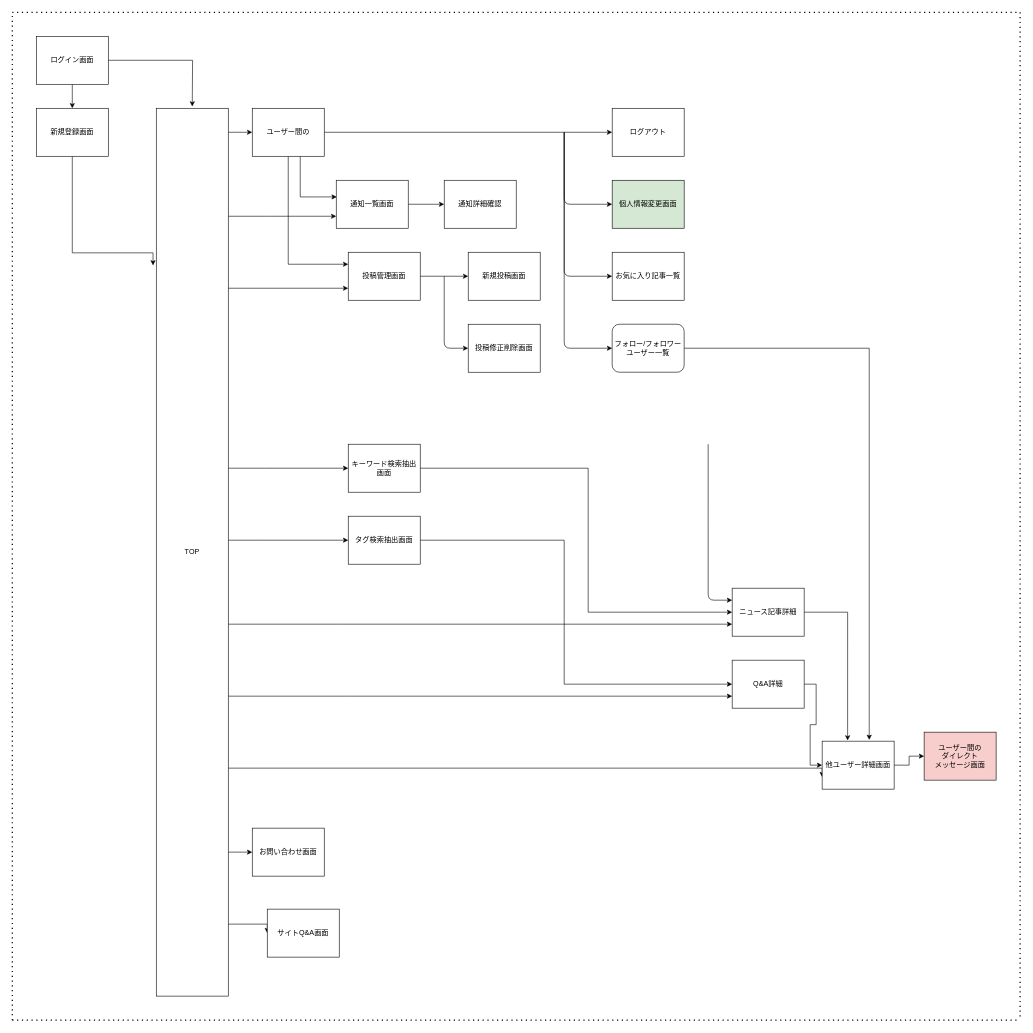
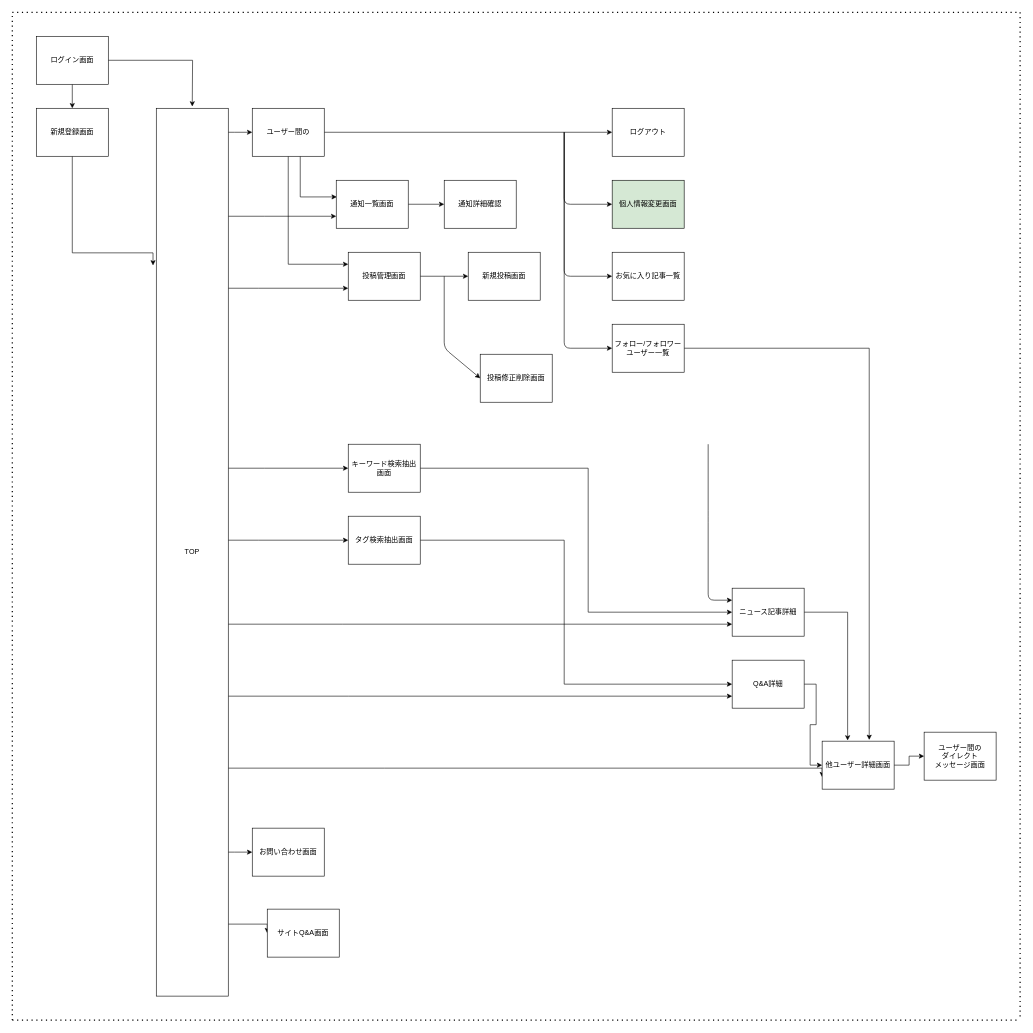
(504, 348) -> (516, 378)
(648, 348) -> (648, 348)
(960, 756) -> (960, 756)
